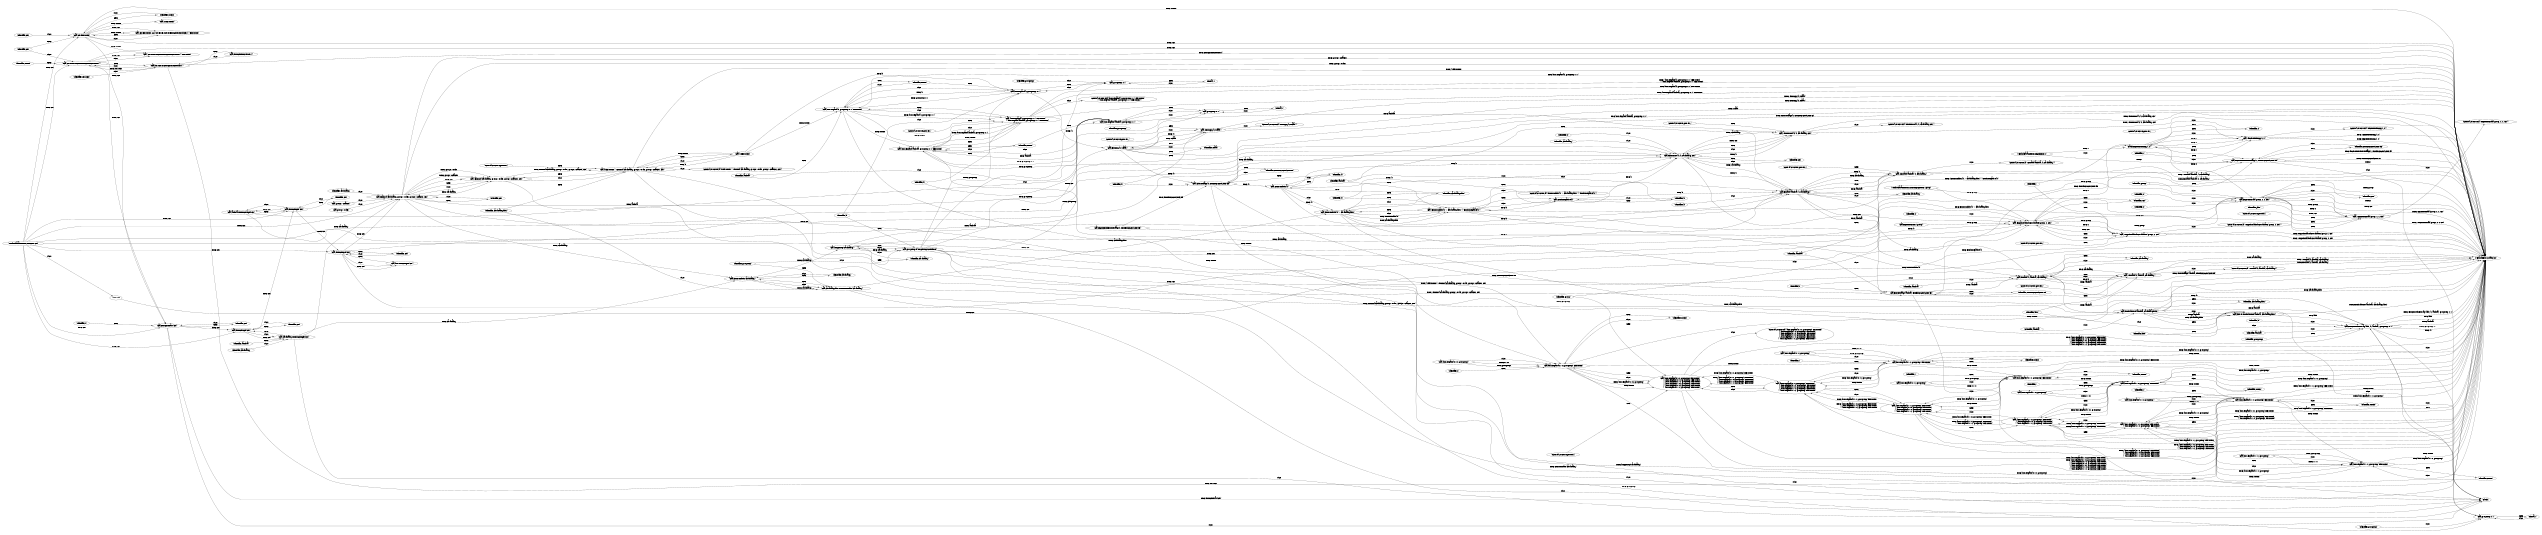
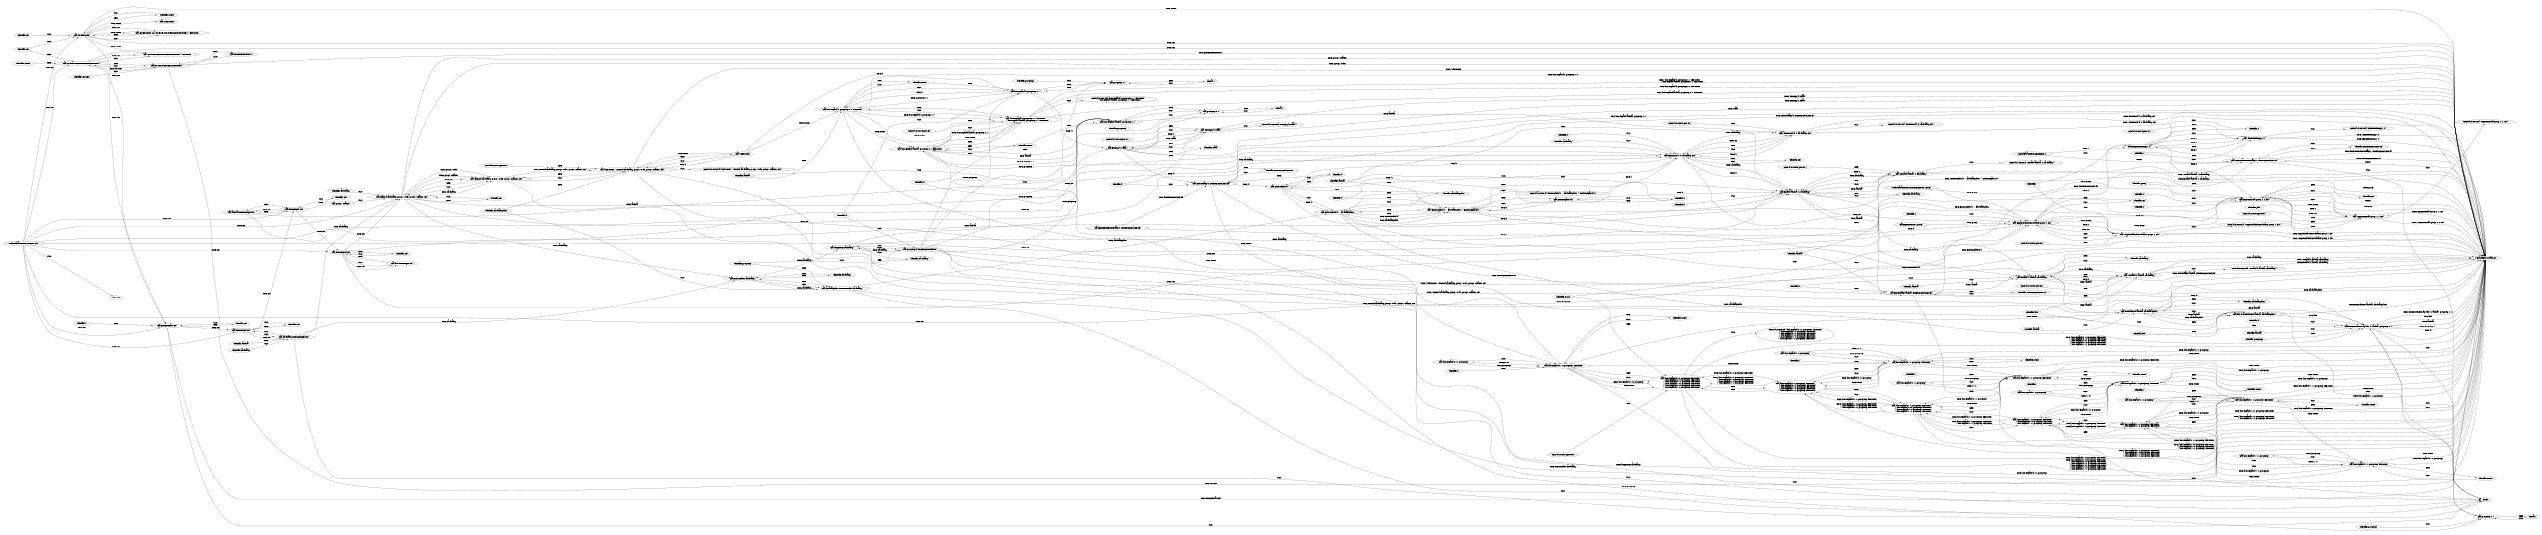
(341, 210) -> none
(1079, 313) -> (1016, 322)
